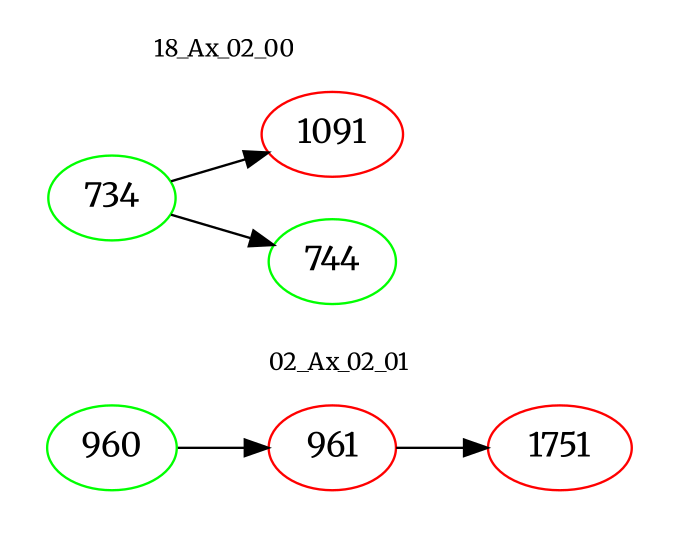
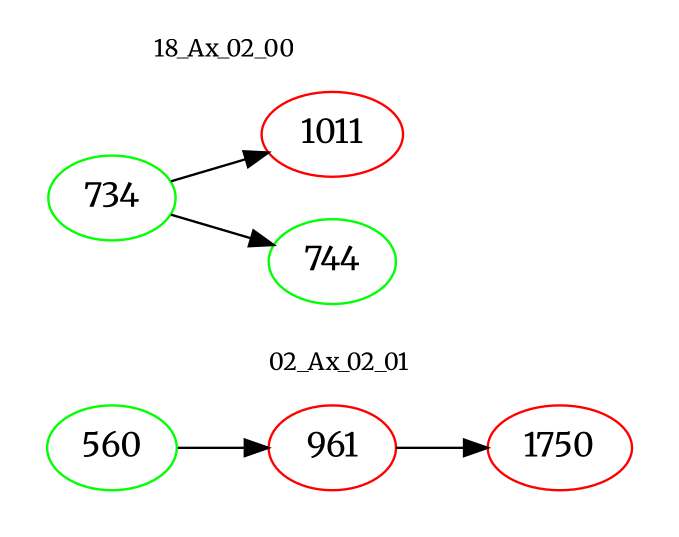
(332, 134) -> (332, 134)
(112, 448) -> (112, 448)
(560, 448) -> (560, 448)
